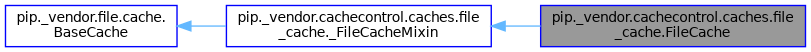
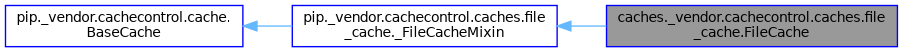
(91, 26) -> (124, 26)
(673, 26) -> (752, 26)
